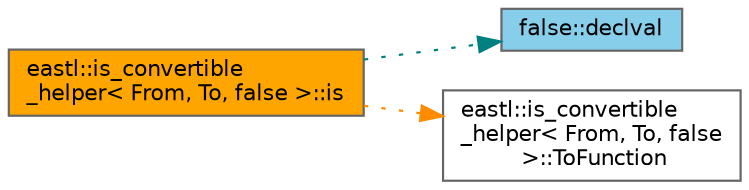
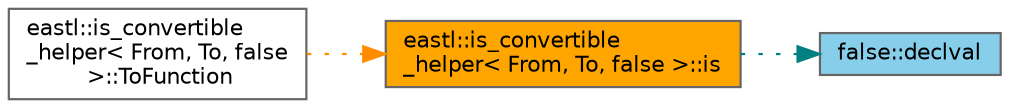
(392, 110) -> (335, 54)
